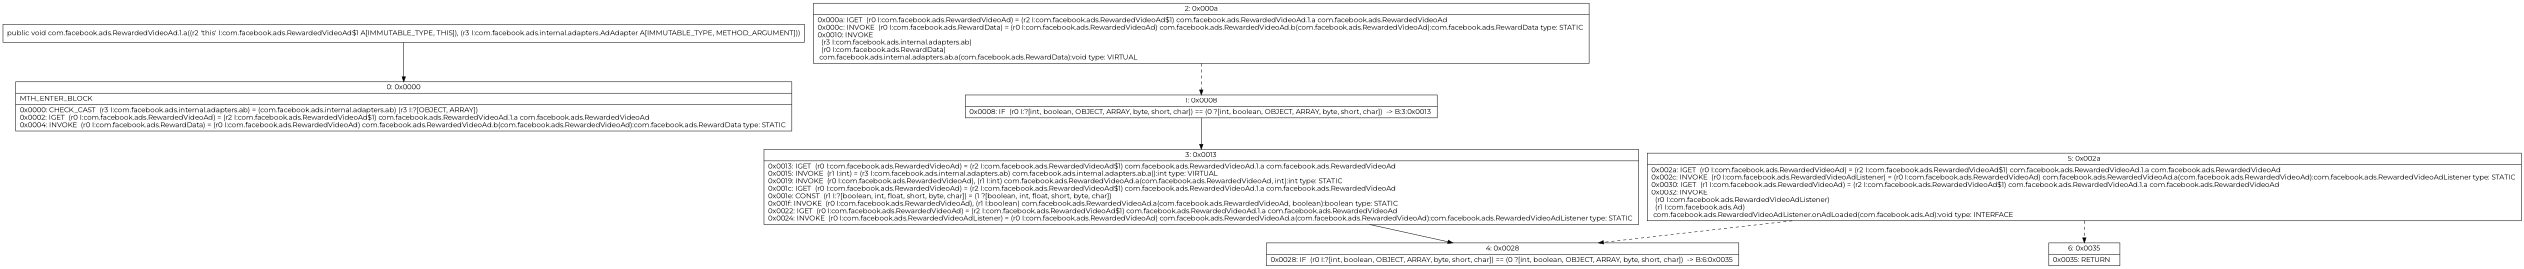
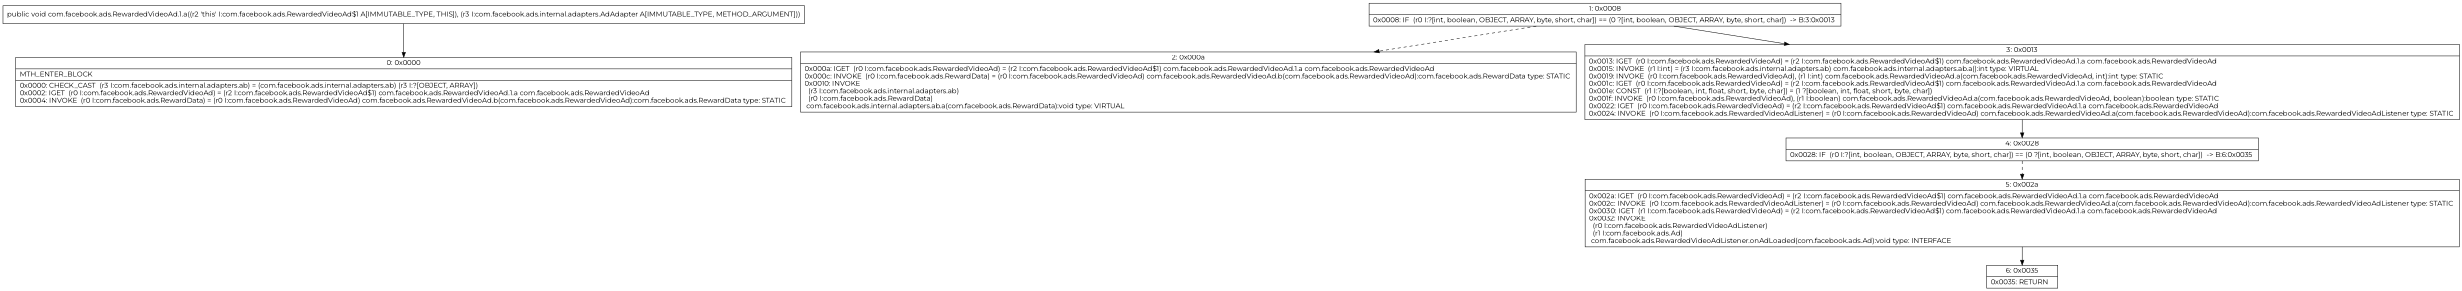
(1201, 77) -> (1458, 39)
(2084, 229) -> (2022, 254)
(1698, 232) -> (2022, 168)
